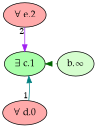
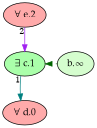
(29, 92) -> (20, 85)
